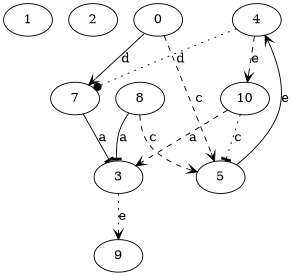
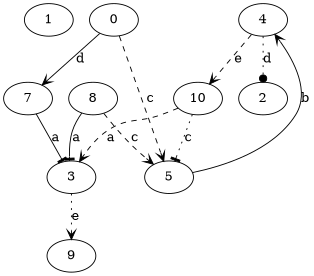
(165, 58) -> (263, 56)
(285, 99) -> (306, 99)
